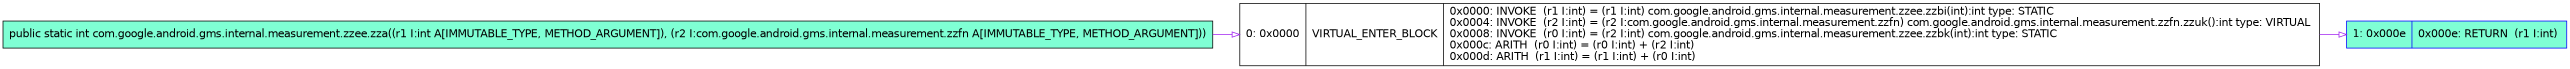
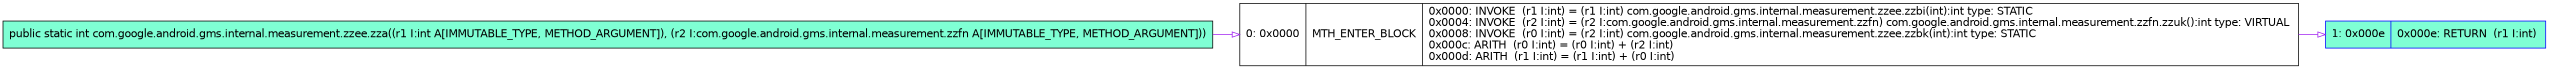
(1375, 34) -> (1364, 34)
